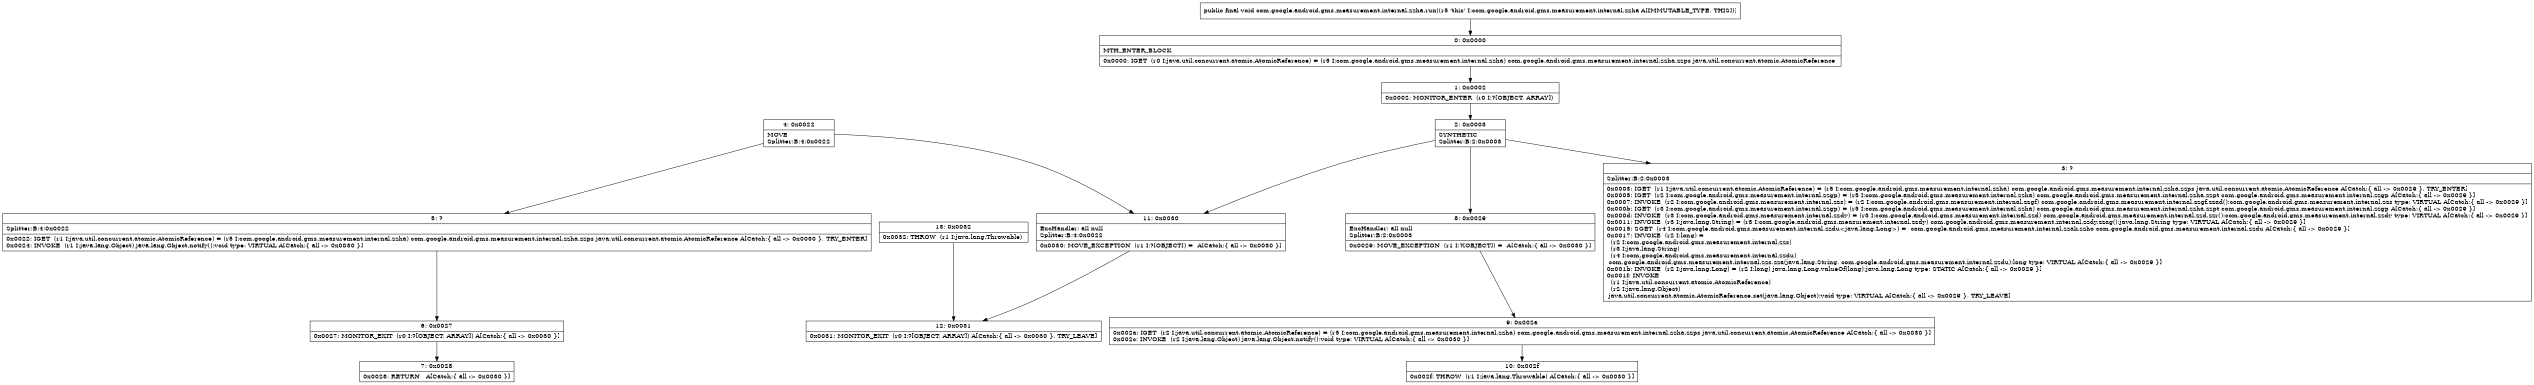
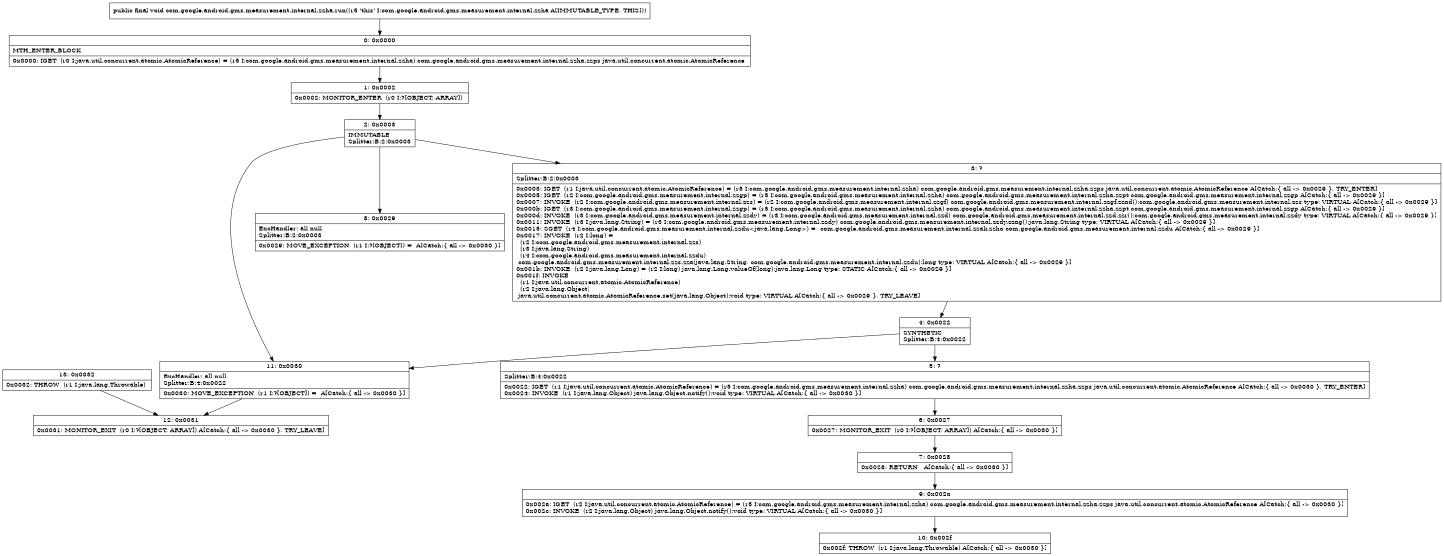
(778, 135) -> (923, 333)
(1458, 135) -> (369, 135)
(1497, 282) -> (935, 479)
none -> (945, 307)
